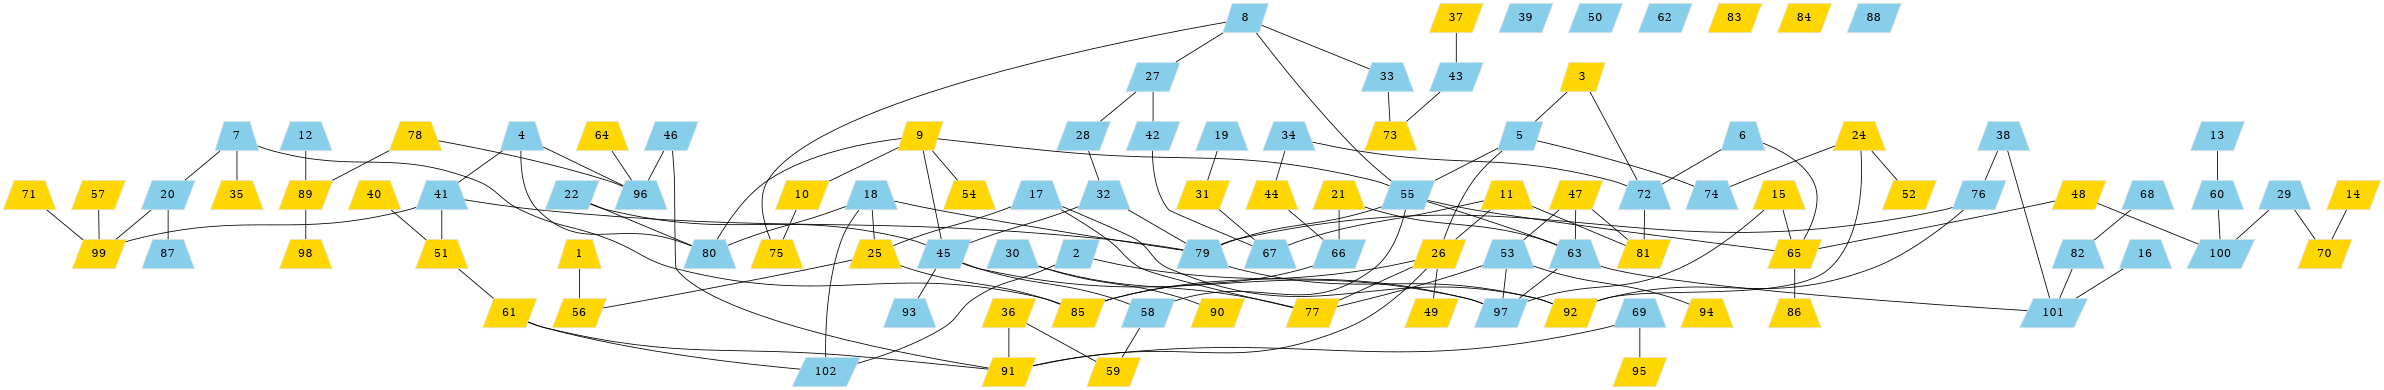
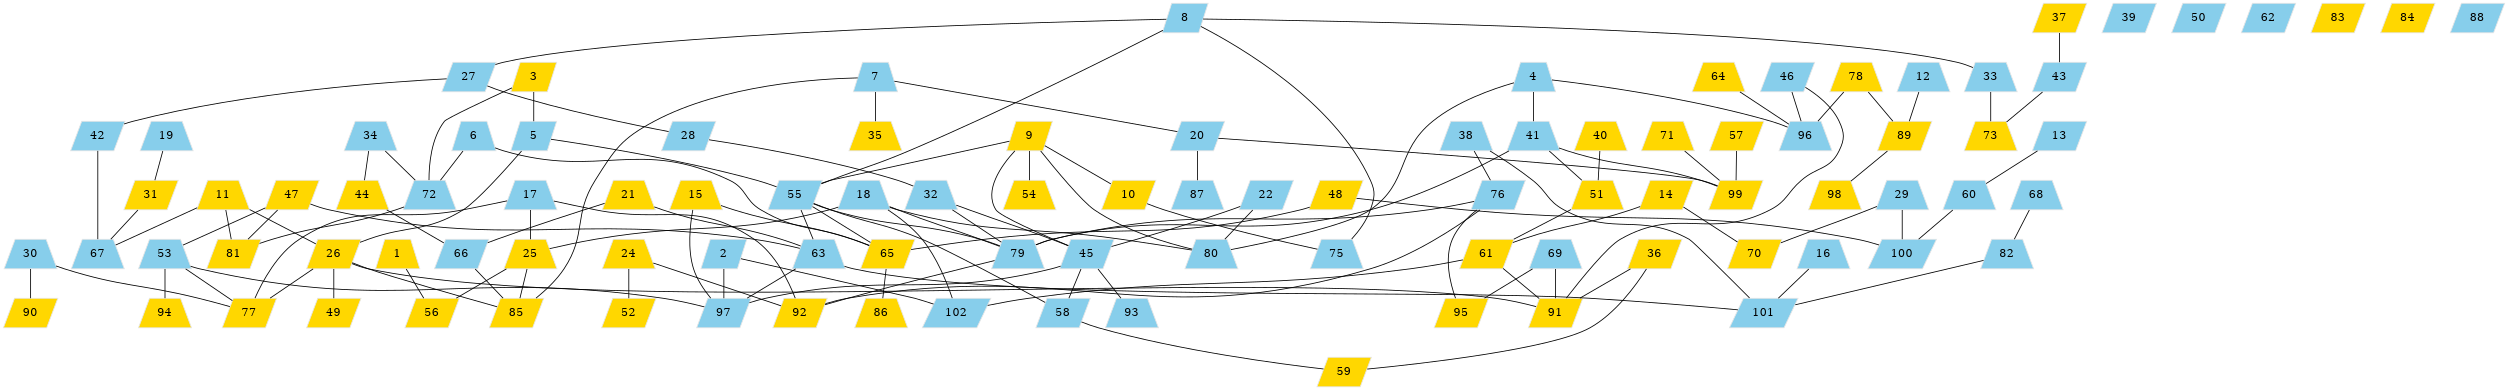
(1712, 195) -> none
none -> (1576, 225)
none -> (1449, 250)
(777, 254) -> (1337, 254)
